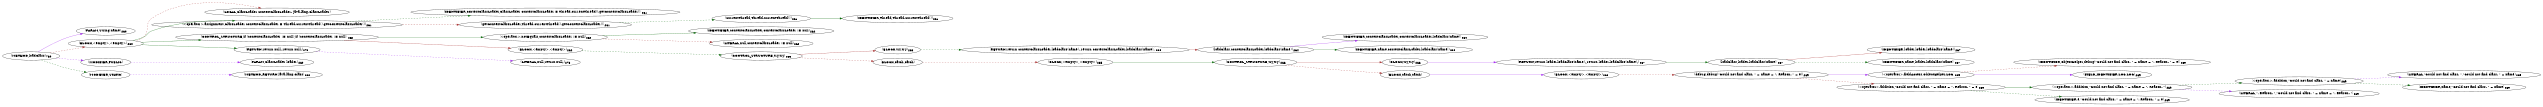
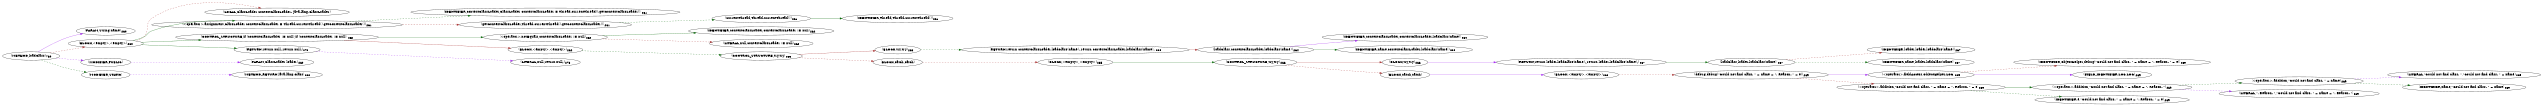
(1833, 56) -> (1833, 56)
